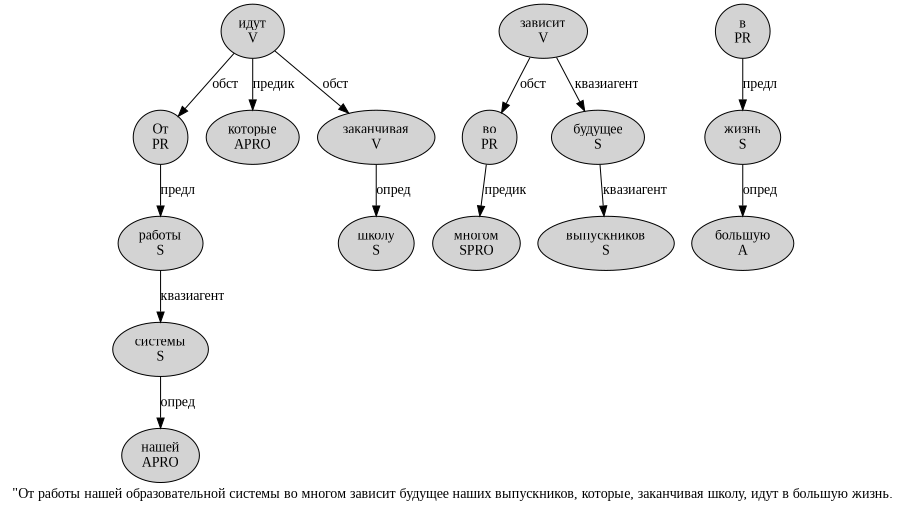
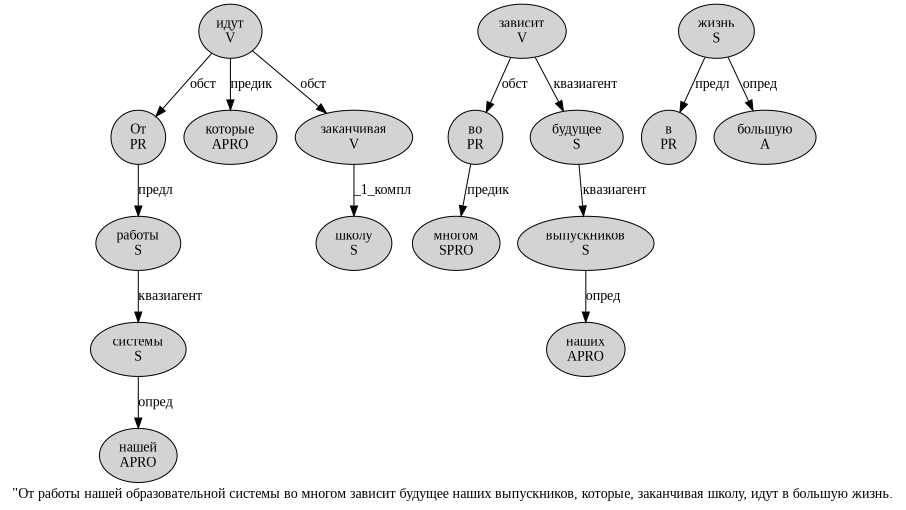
(743, 79) -> (695, 80)
(393, 190) -> (383, 190)
none -> (586, 349)
